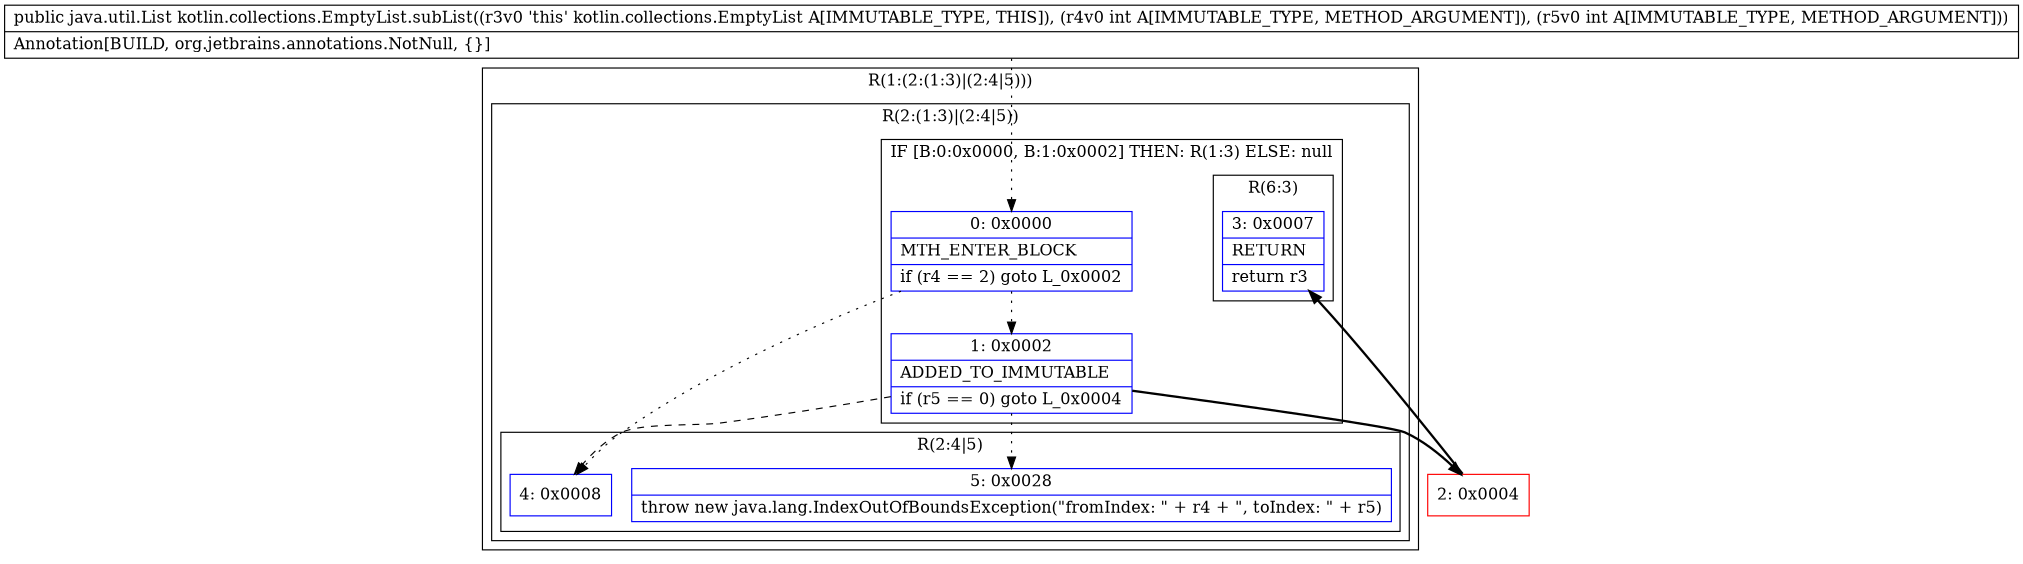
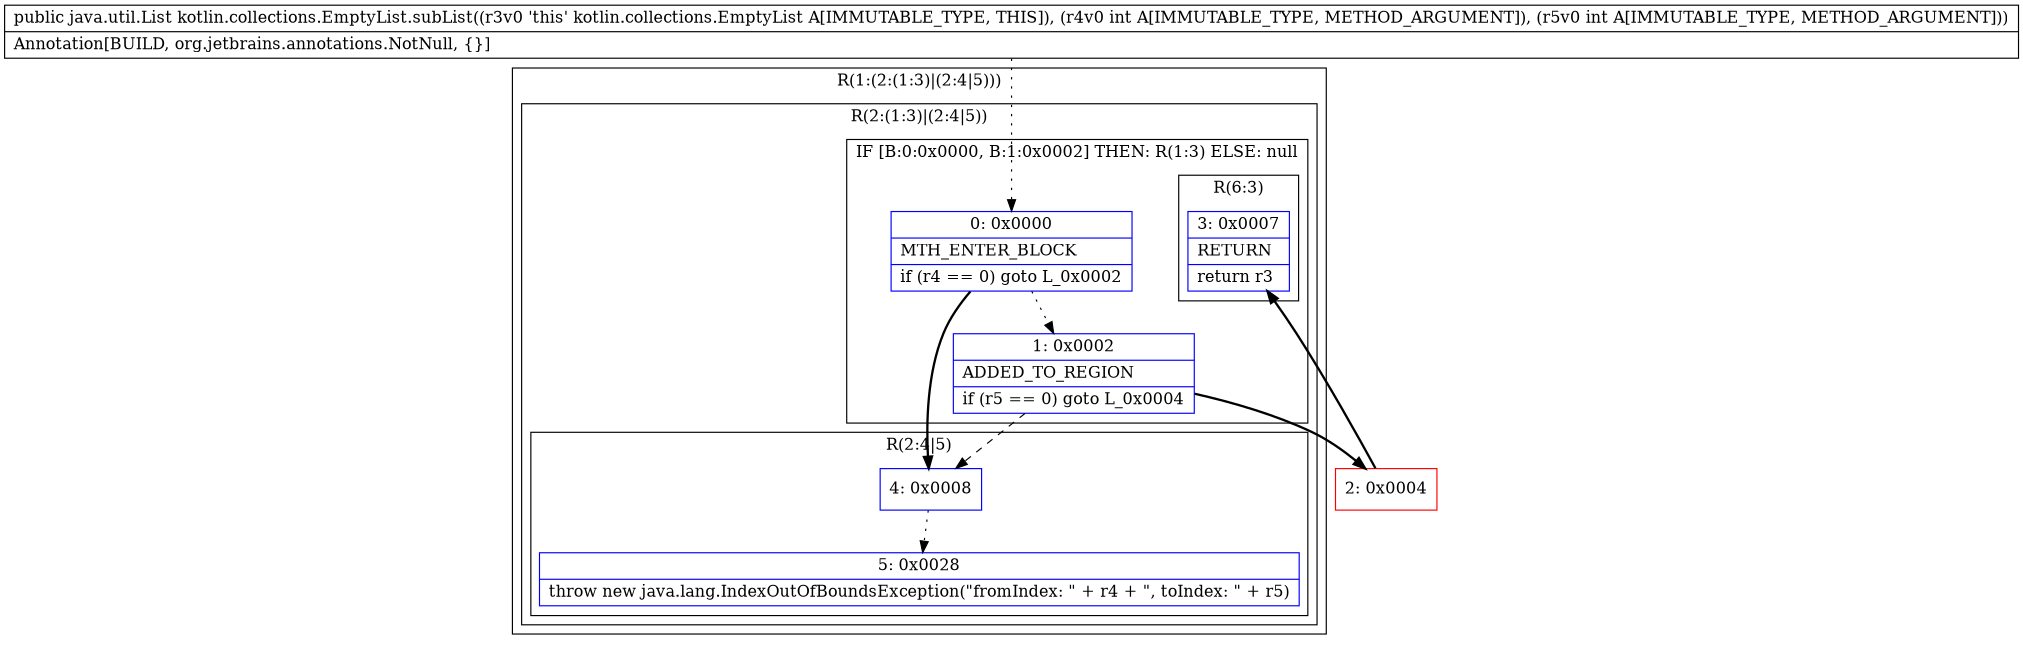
(1012, 277) -> (1012, 277)
(735, 365) -> (933, 369)
(1005, 373) -> (1048, 373)
(1012, 440) -> (926, 526)
